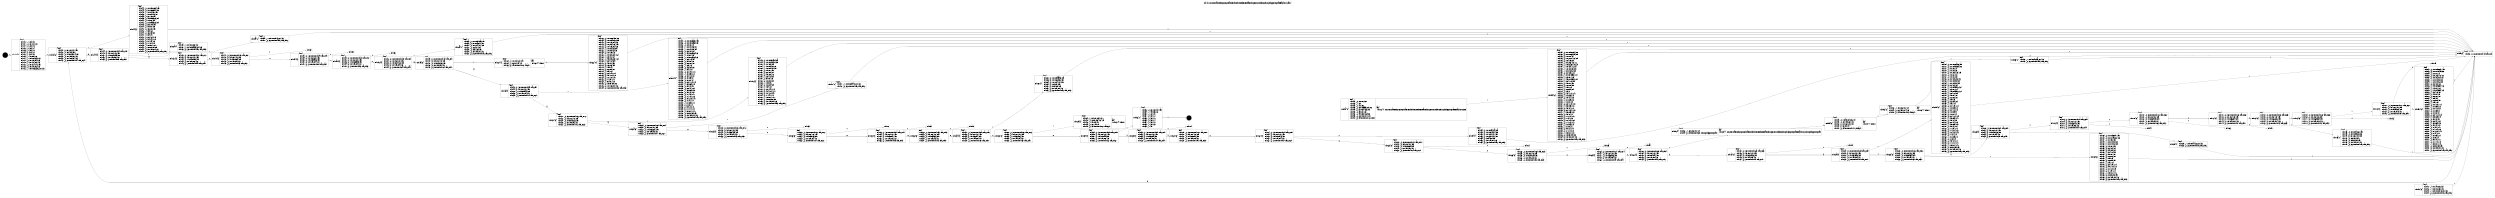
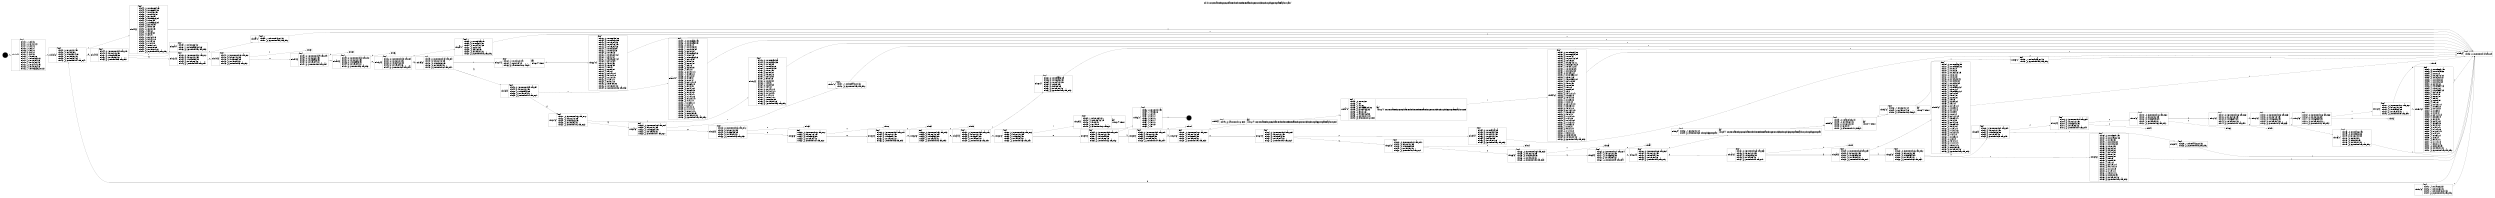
none -> (1274, 122)
